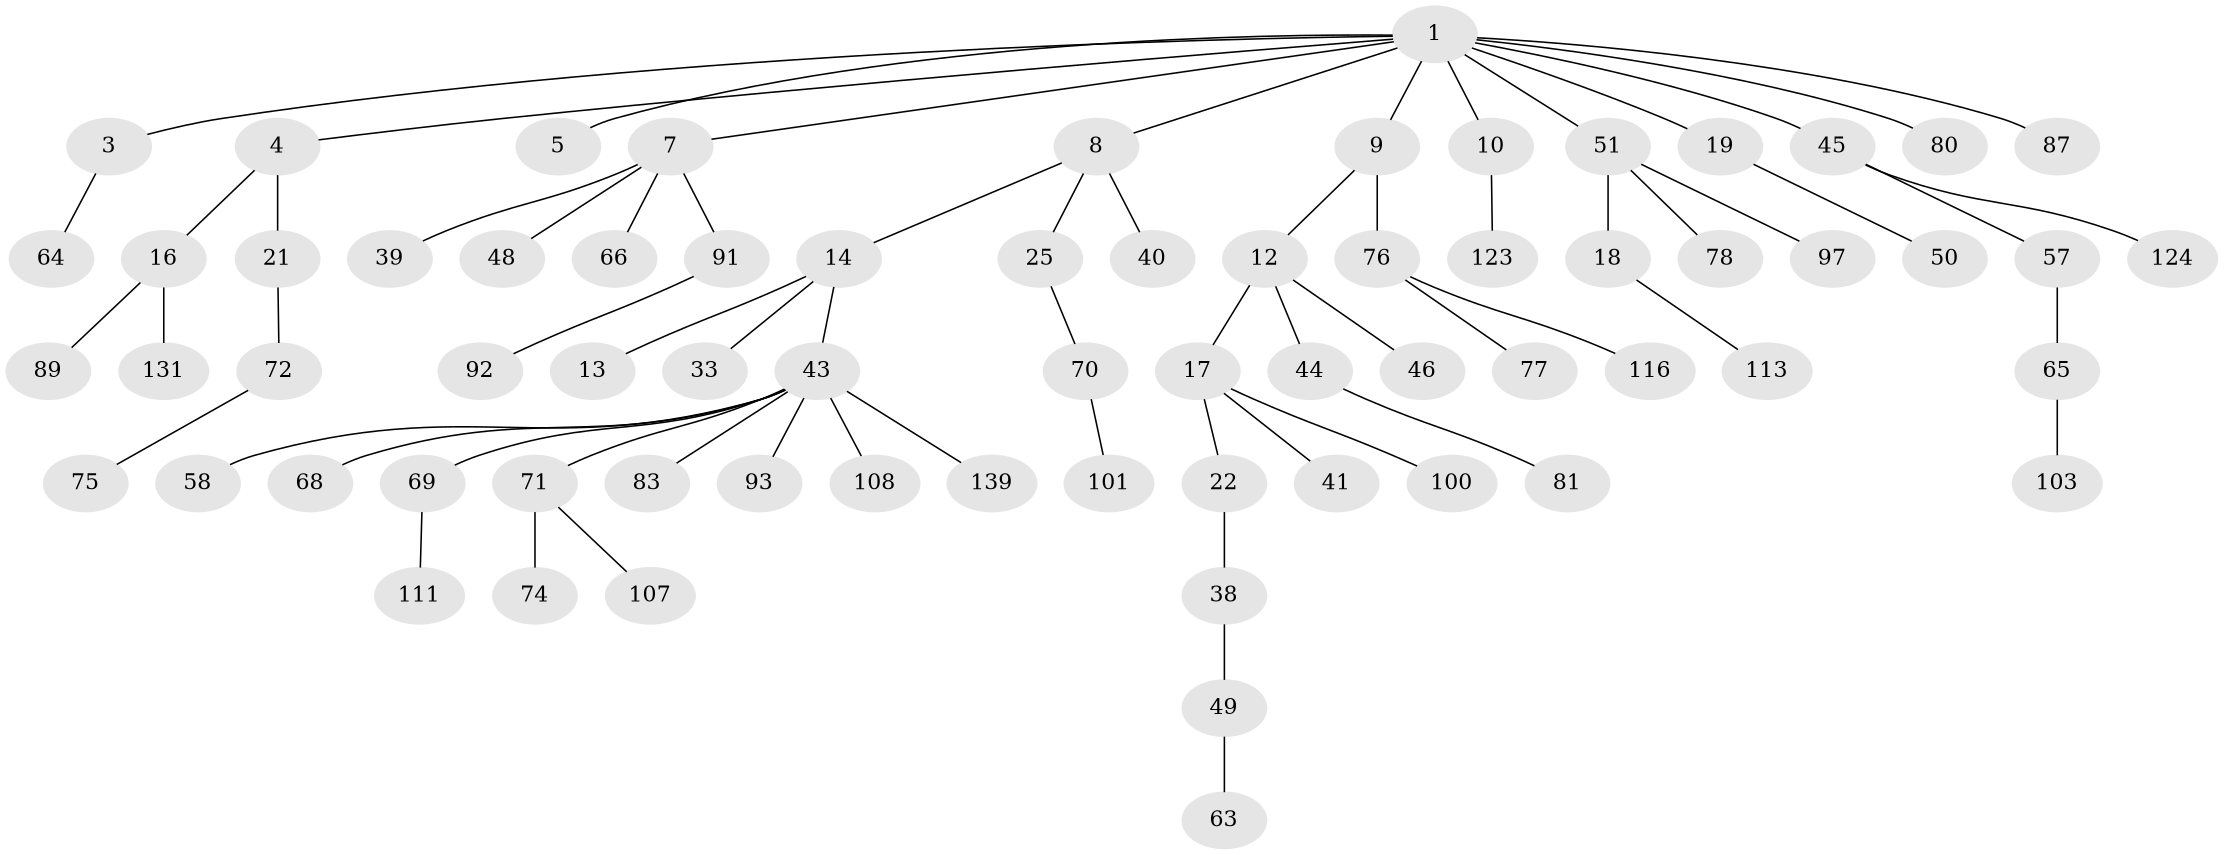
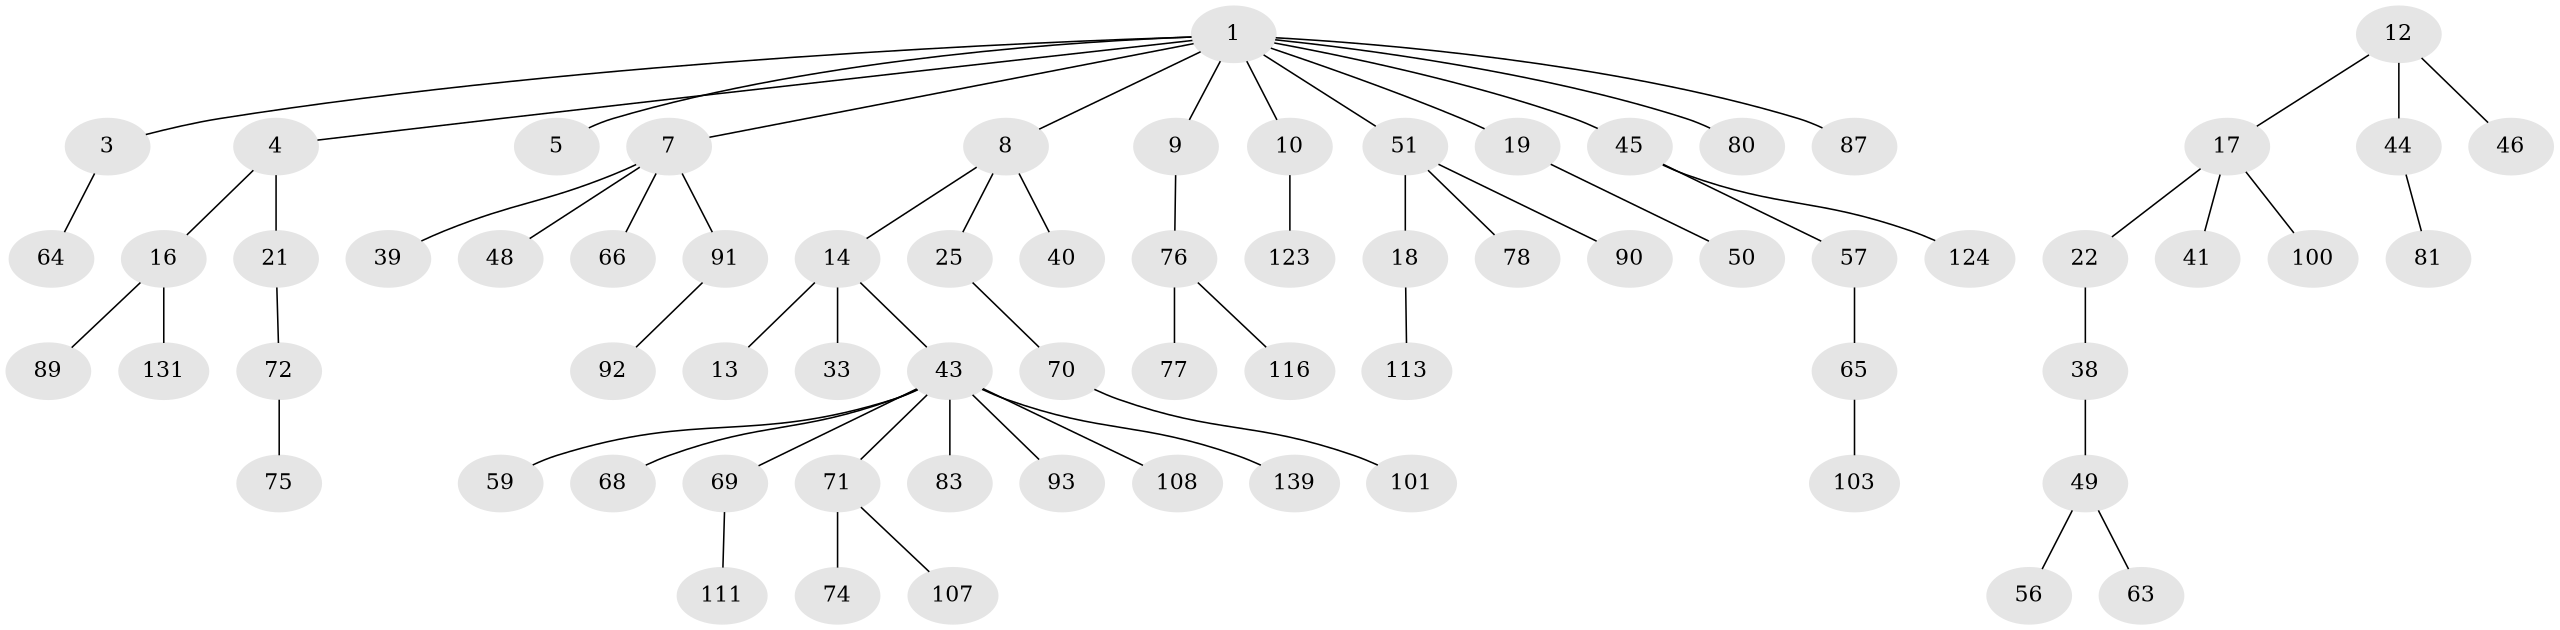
(1321, 203) -> none
(1833, 259) -> (1630, 259)
(198, 484) -> (501, 484)
none -> (2029, 596)
